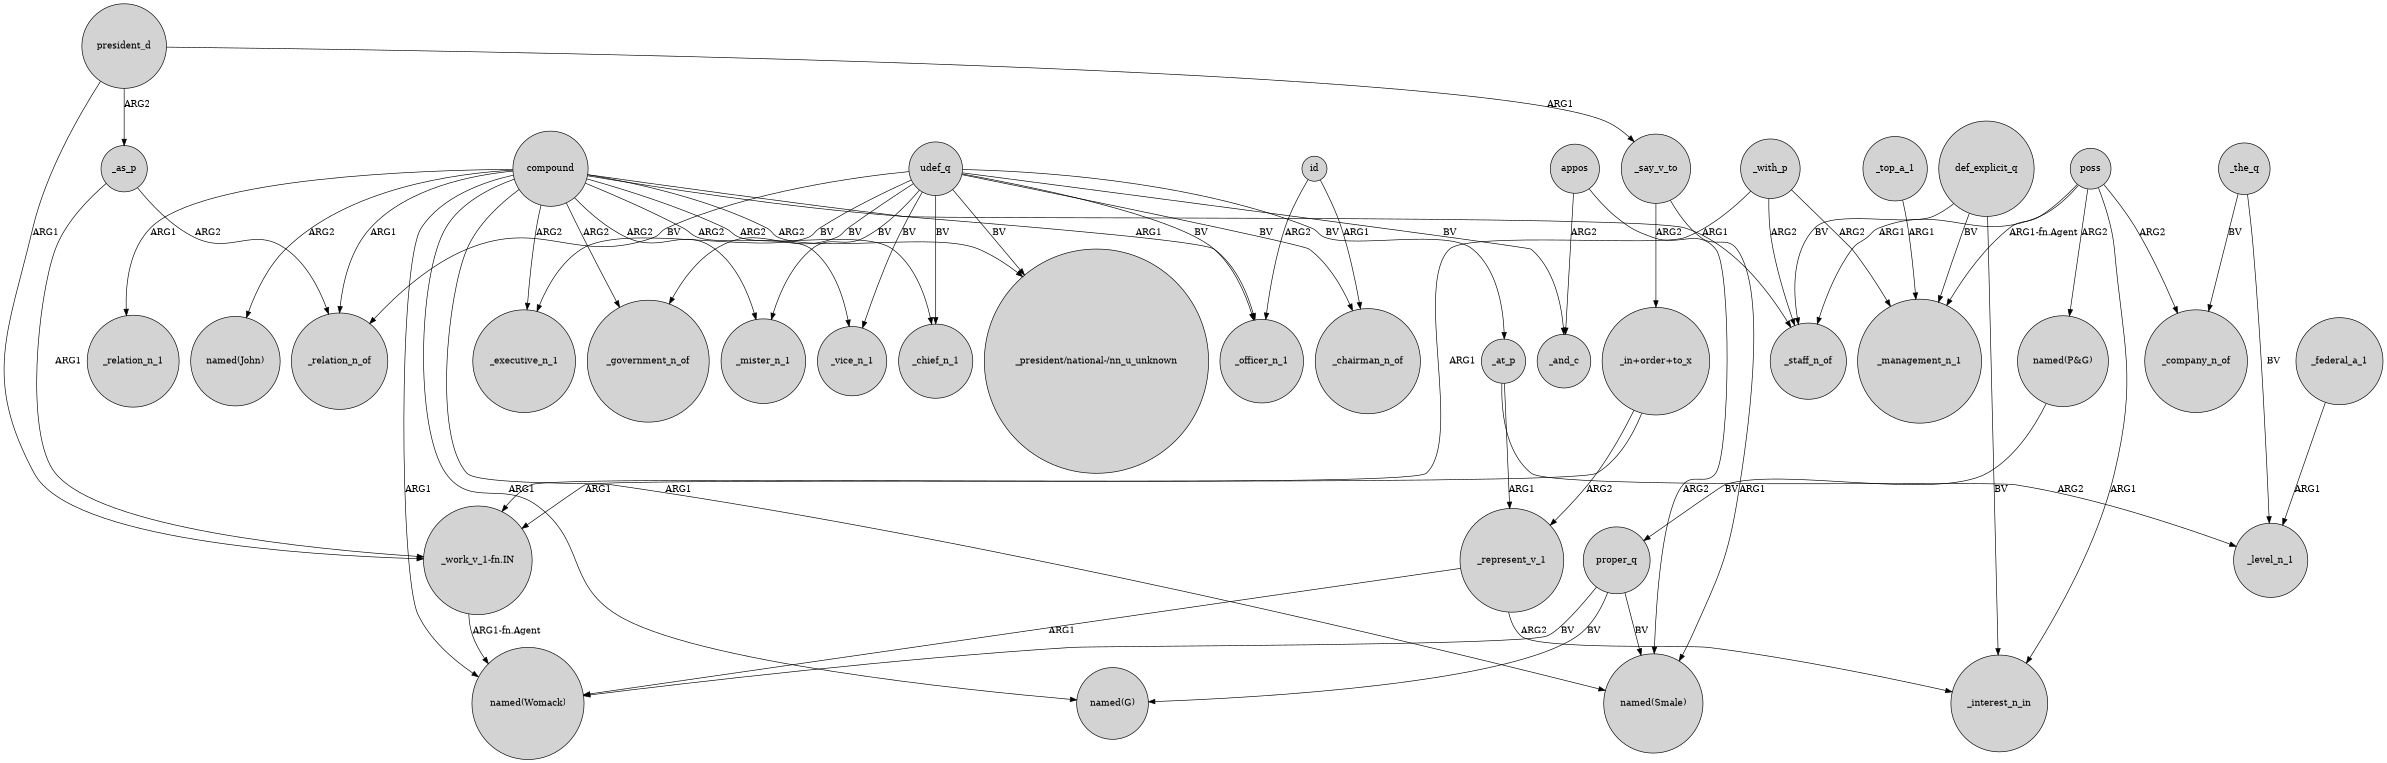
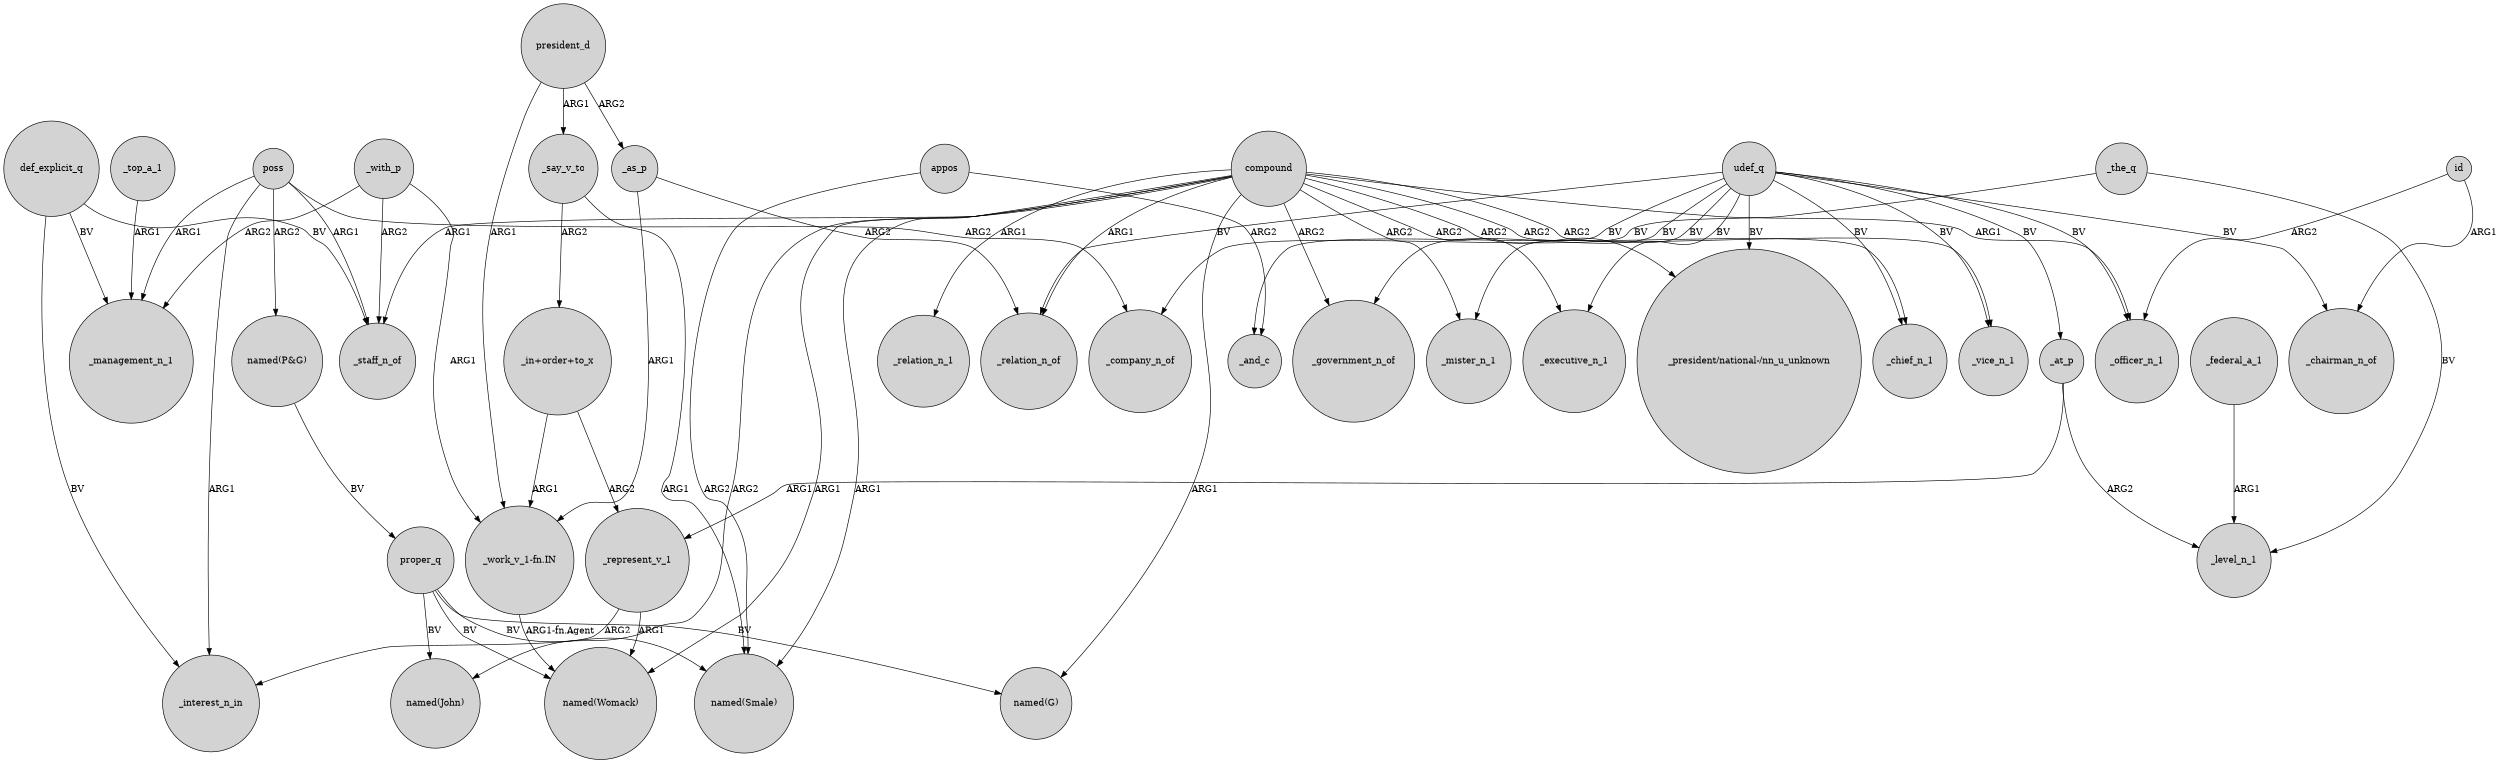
(2044, 233) -> (189, 233)
none -> (426, 623)
